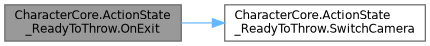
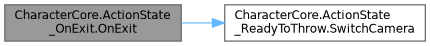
(93, 23) -> (93, 23)
